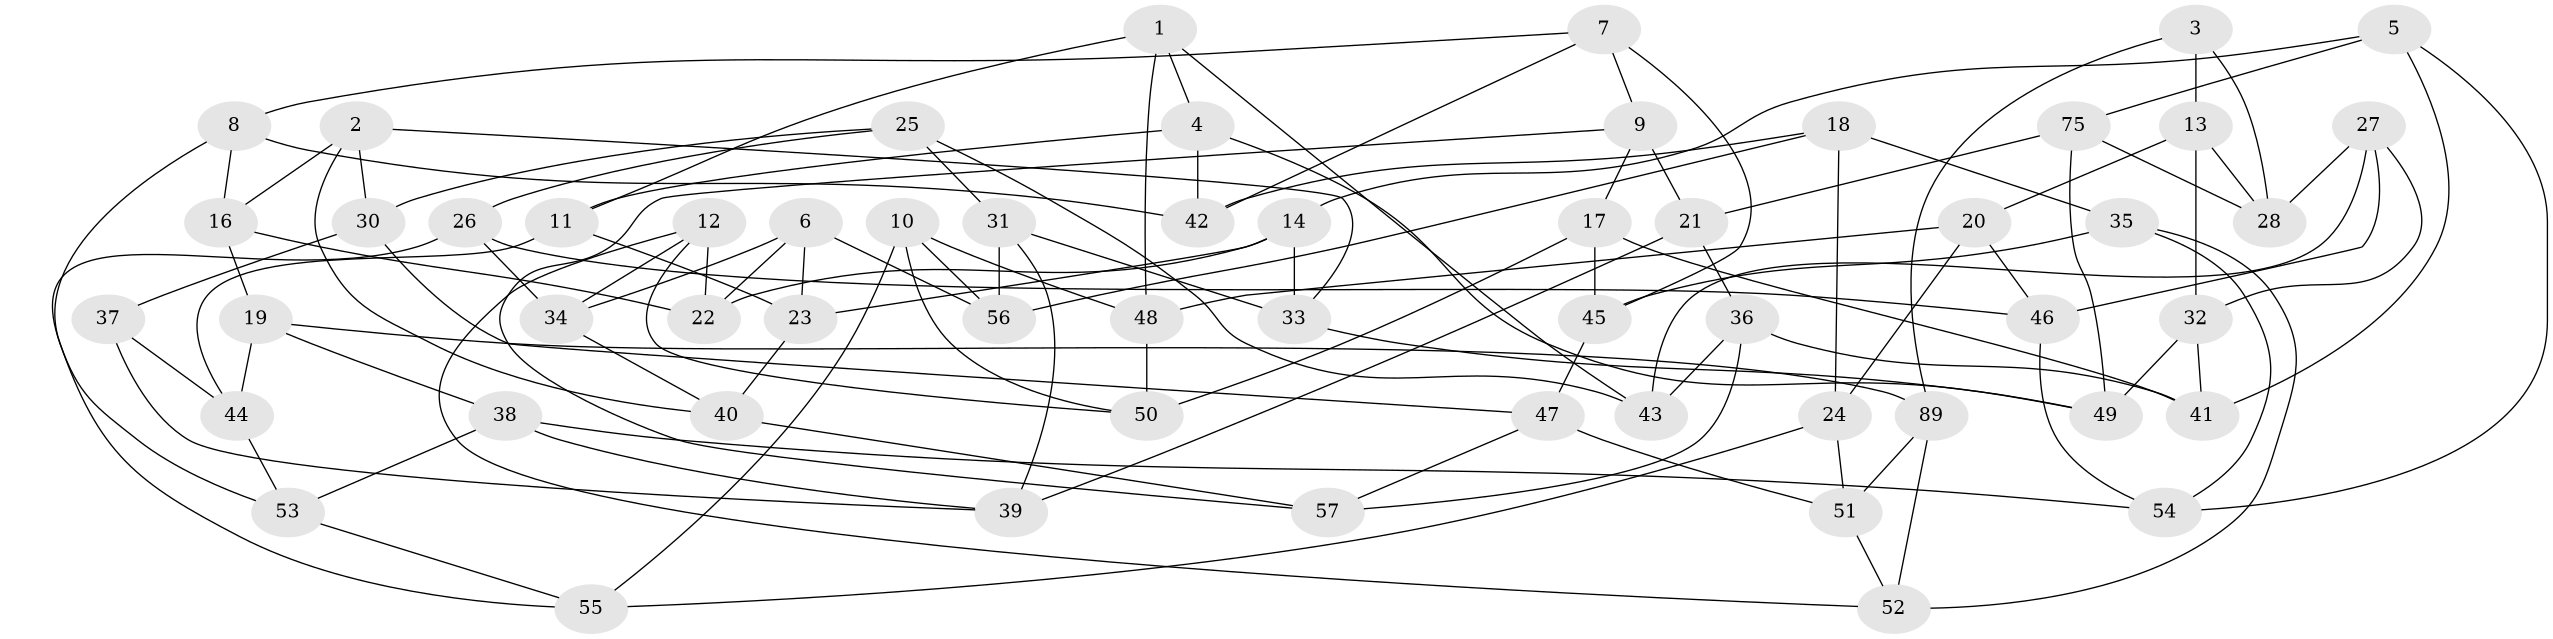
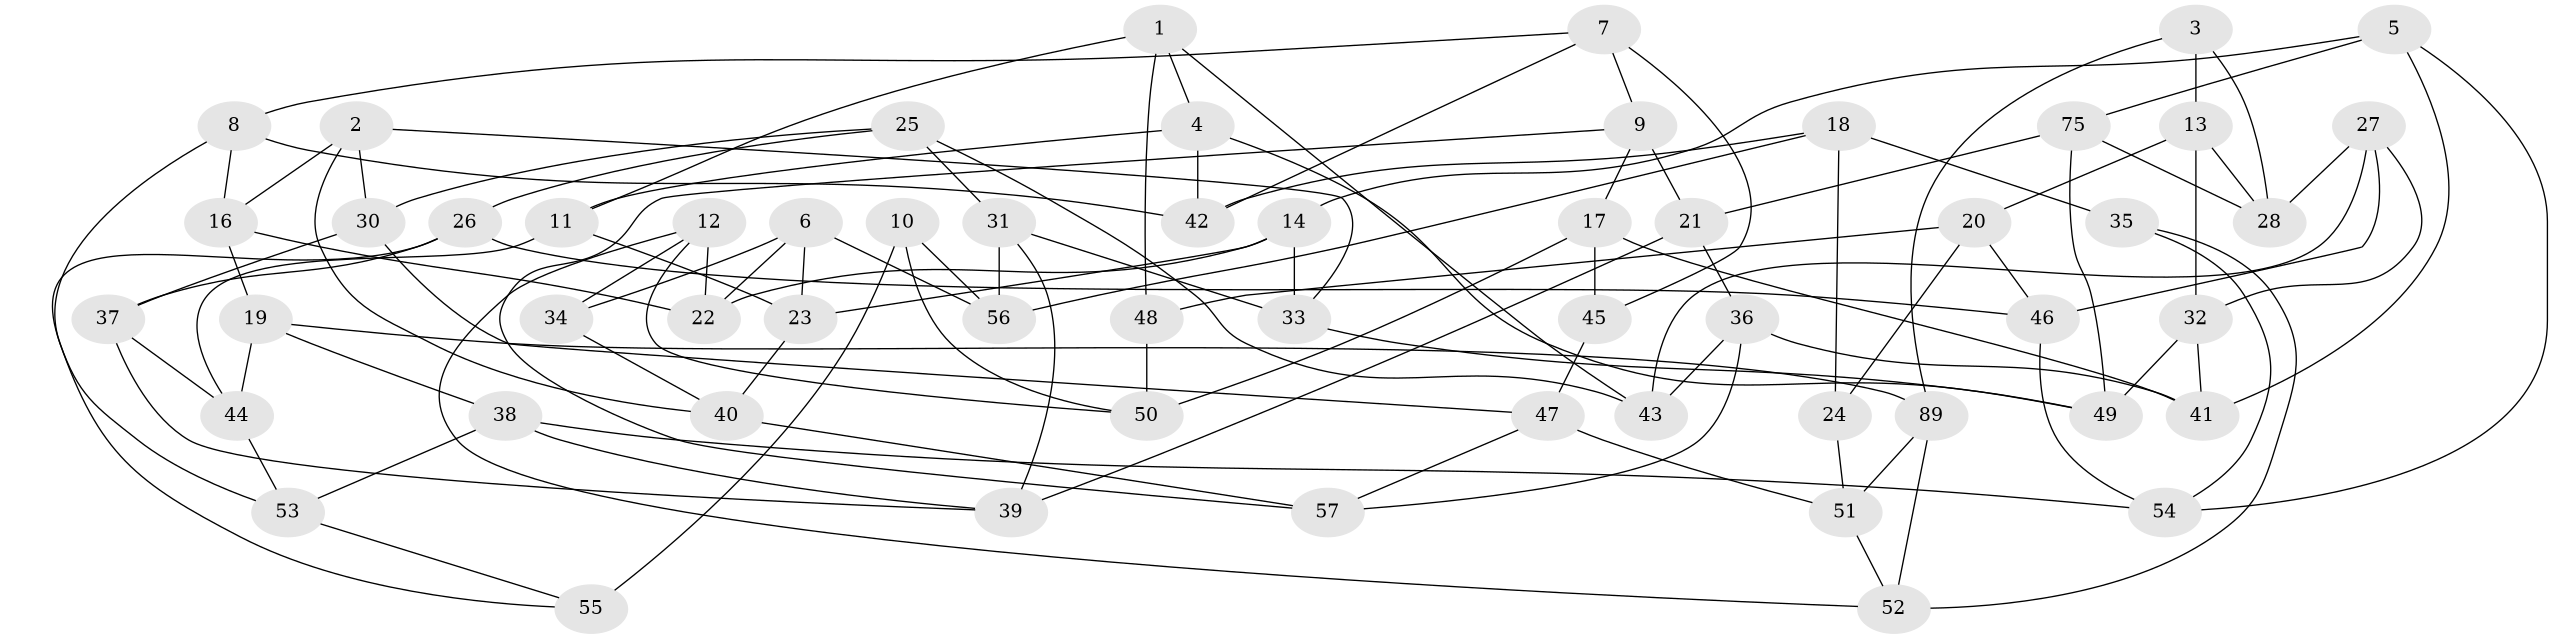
(1961, 256) -> none
(990, 263) -> none
(509, 270) -> (288, 272)
(1222, 559) -> none
